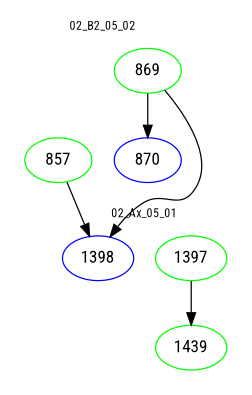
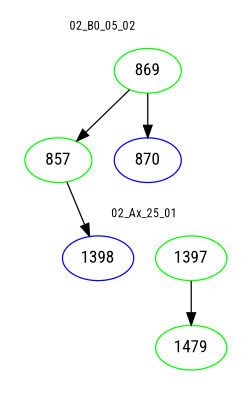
(103, 27) -> (103, 27)
(199, 181) -> (108, 111)
(145, 214) -> (145, 214)
(191, 348) -> (191, 348)
